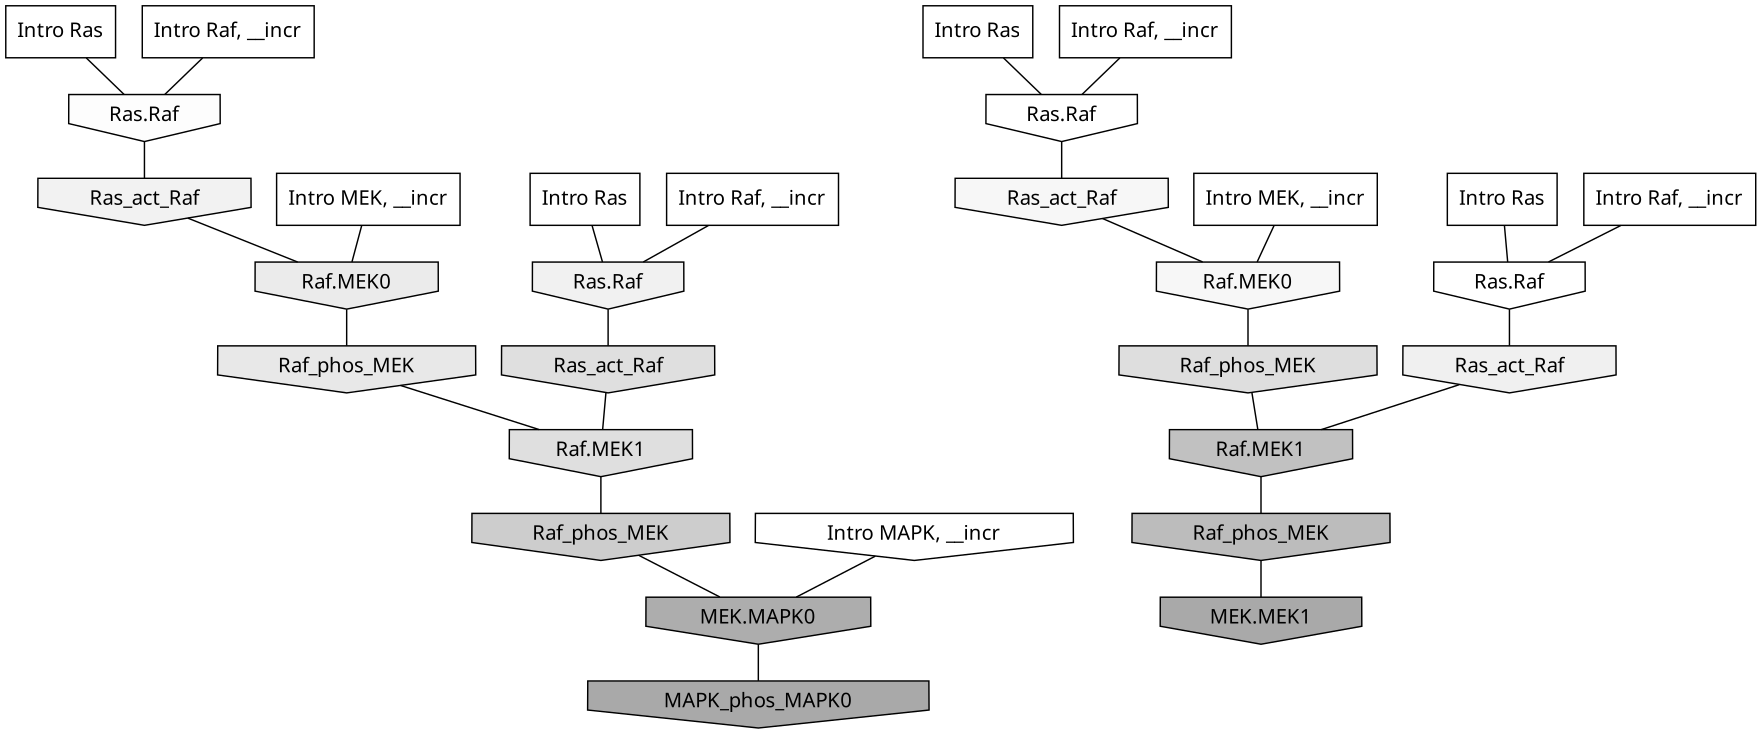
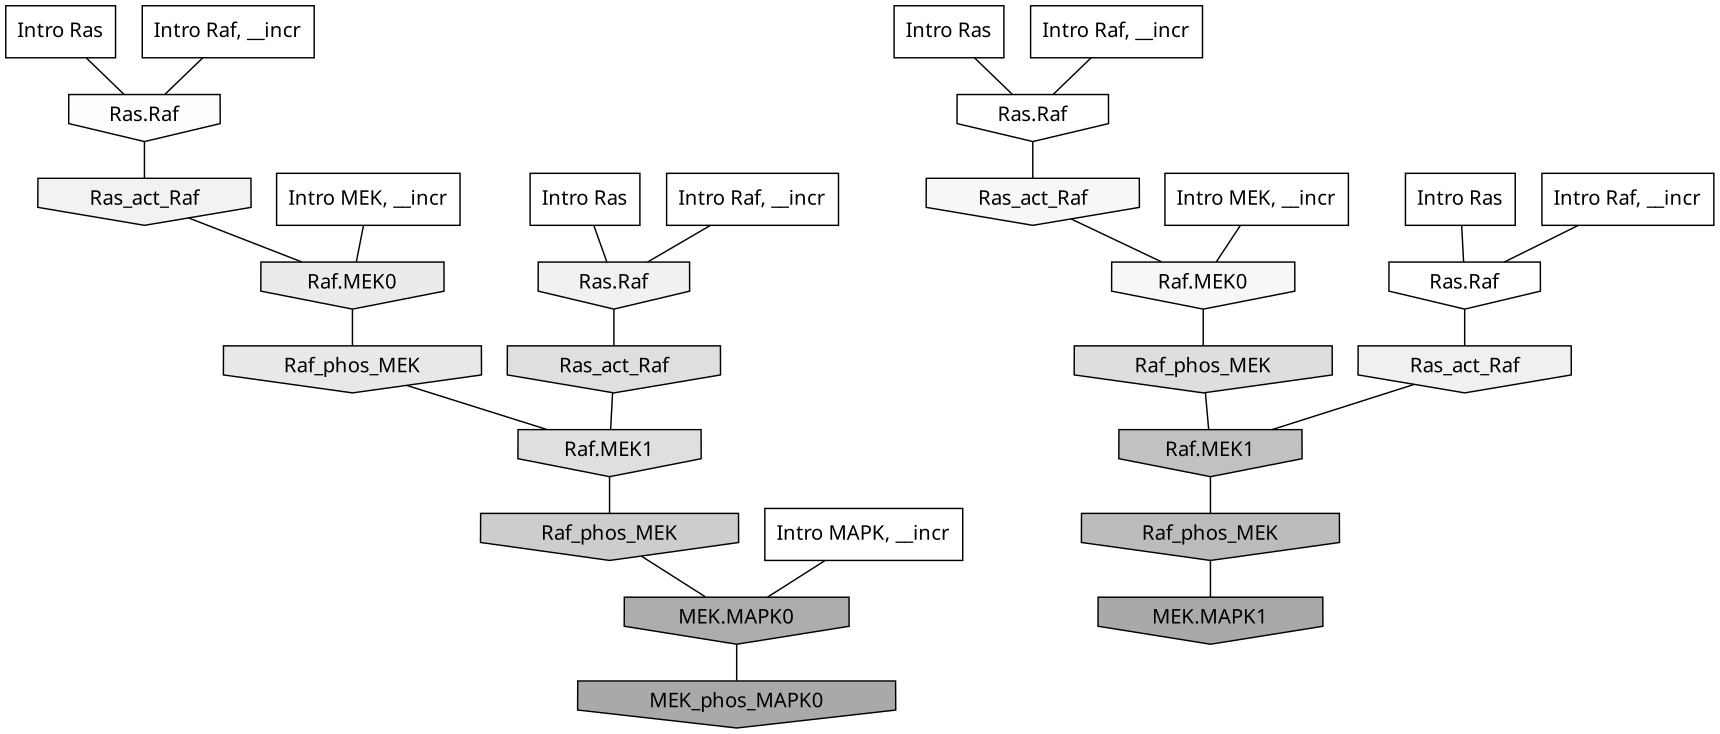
(914, 534) -> (864, 534)
(1261, 618) -> (1210, 618)
(758, 702) -> (737, 702)
